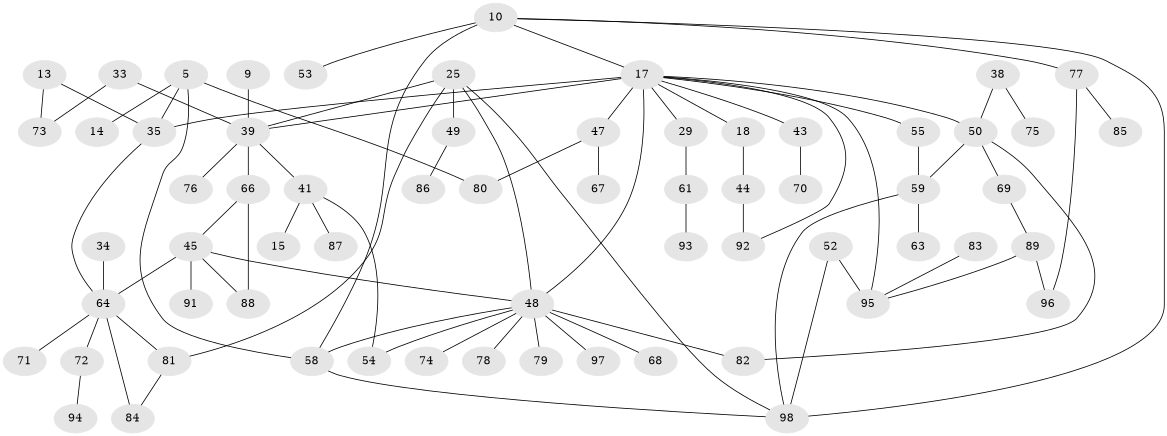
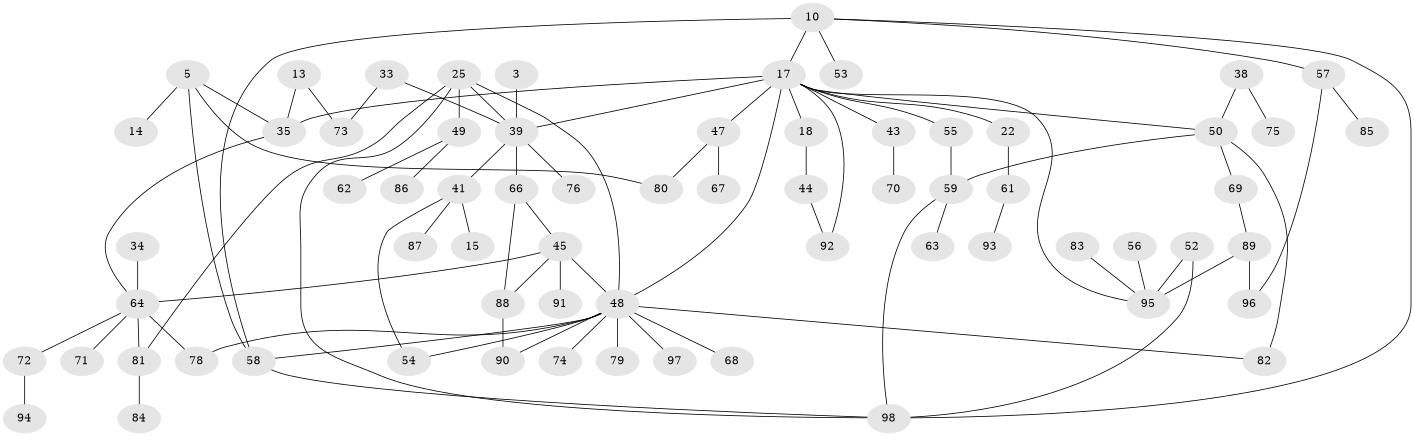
(248, 75) -> (516, 75)
(1077, 75) -> (1323, 75)
(686, 132) -> (1008, 132)
none -> (345, 189)
none -> (1135, 247)
(118, 361) -> (167, 333)
none -> (503, 361)
